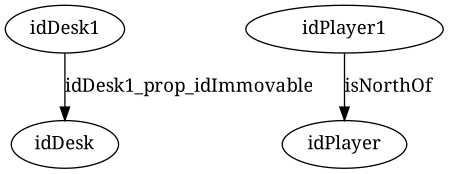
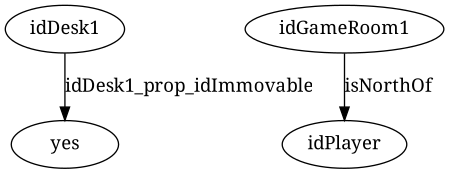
(345, 29) -> (345, 29)
(65, 144) -> (65, 144)
